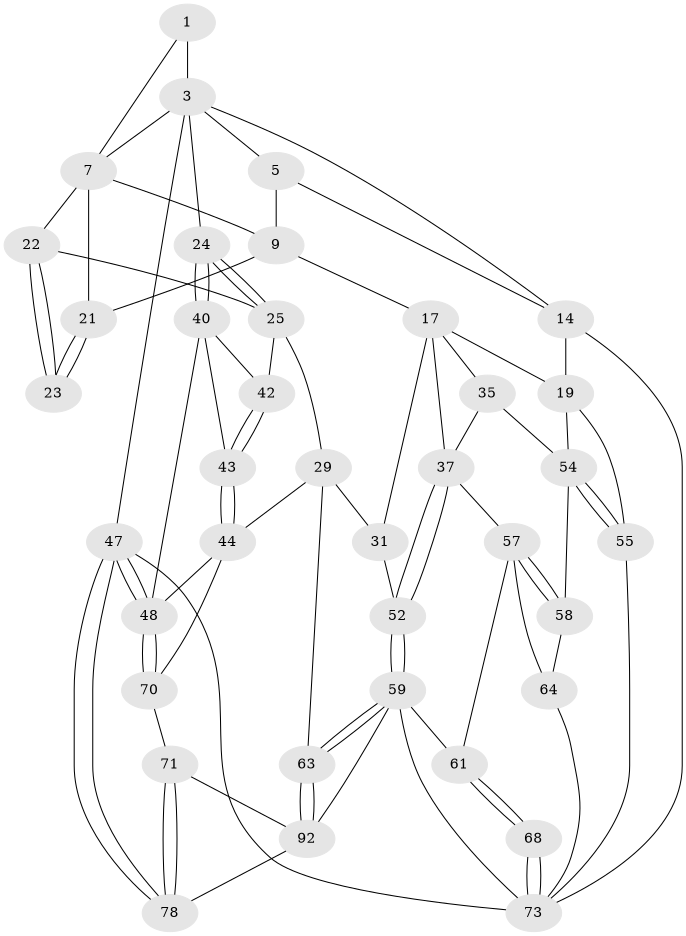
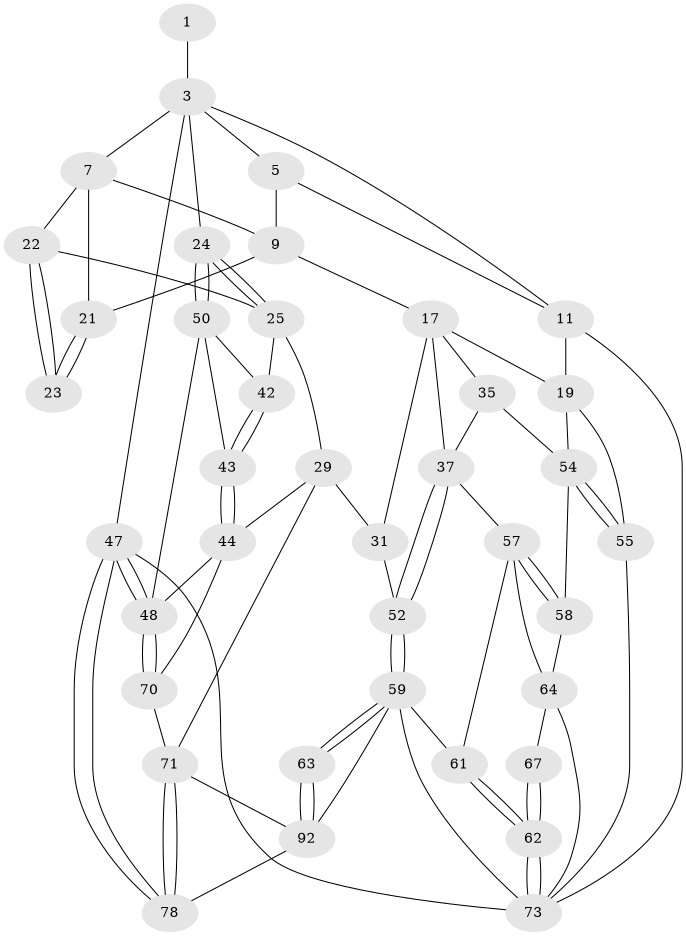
(138, 97) -> none
(202, 319) -> (202, 319)
(566, 319) -> (566, 319)
(315, 616) -> (247, 616)
none -> (534, 765)
(534, 839) -> (534, 839)
